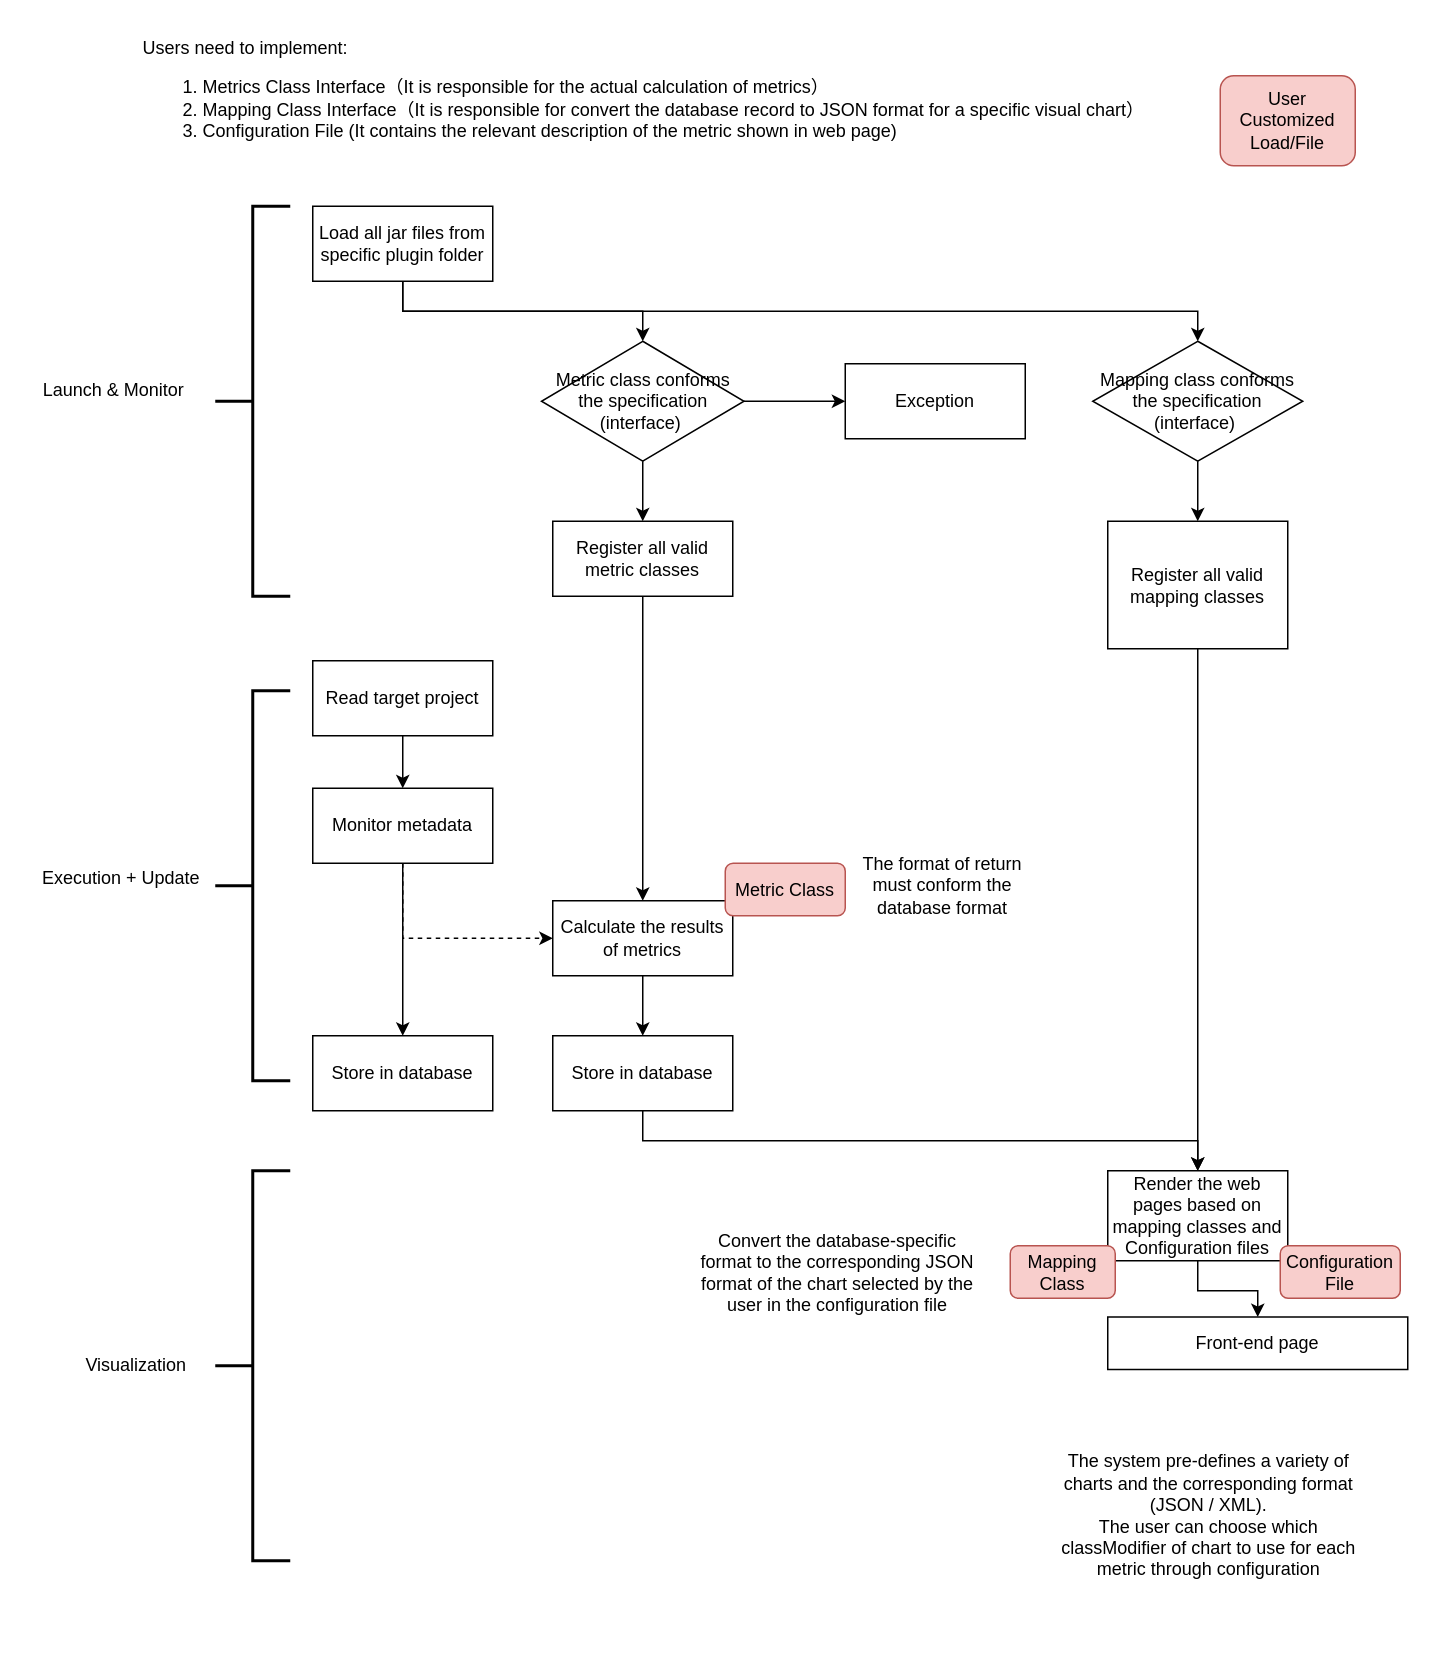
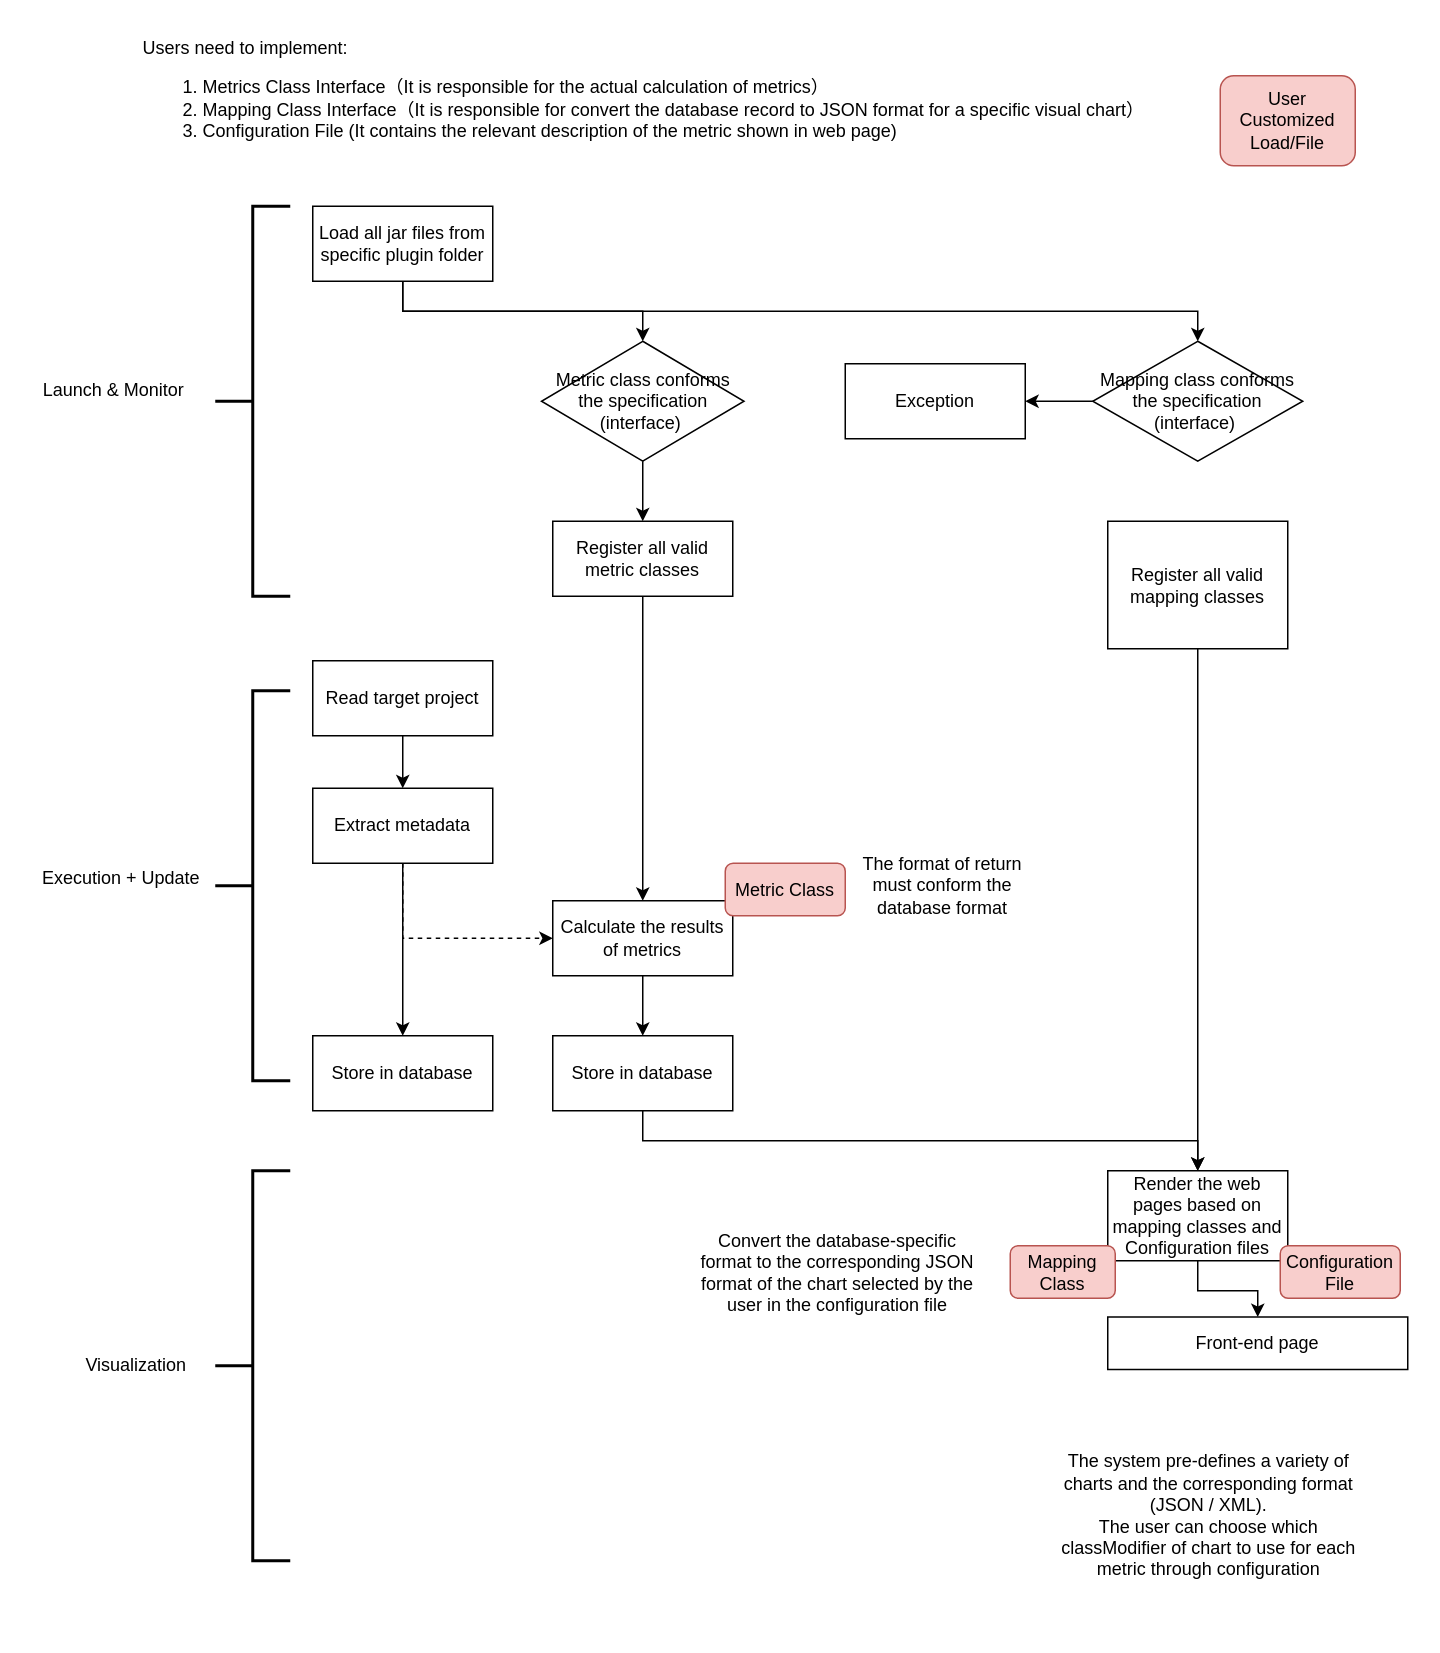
(789, 401) -> none
none -> (1064, 401)
(1198, 486) -> none
(403, 826) -> (403, 826)
